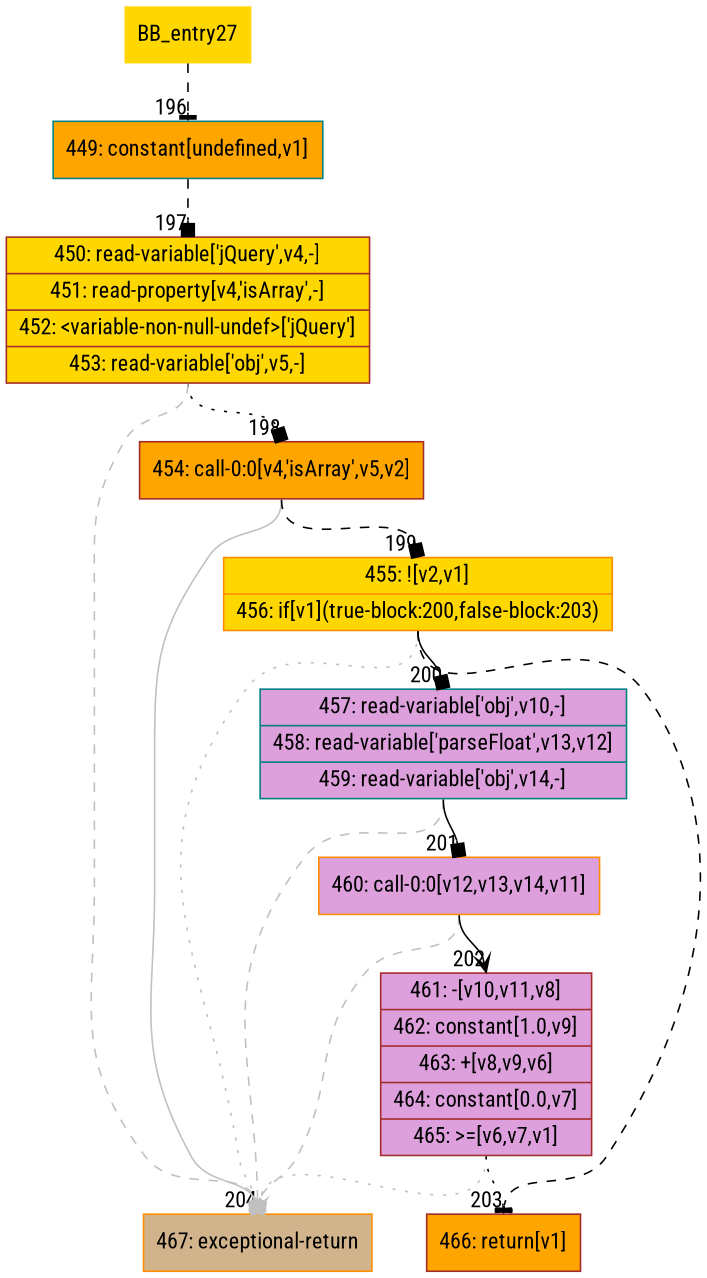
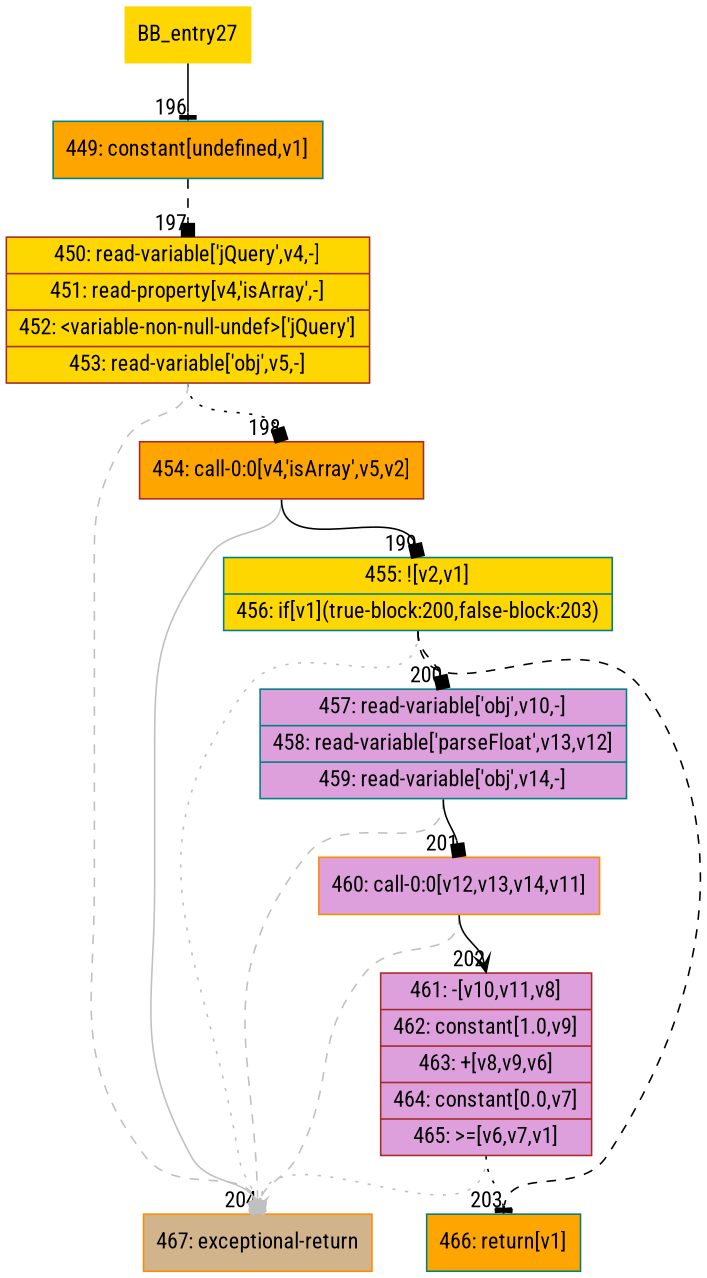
(188, 88) -> (188, 88)
(342, 529) -> (342, 529)
(418, 594) -> (418, 594)
(425, 653) -> (425, 653)
(504, 1243) -> (504, 1243)
